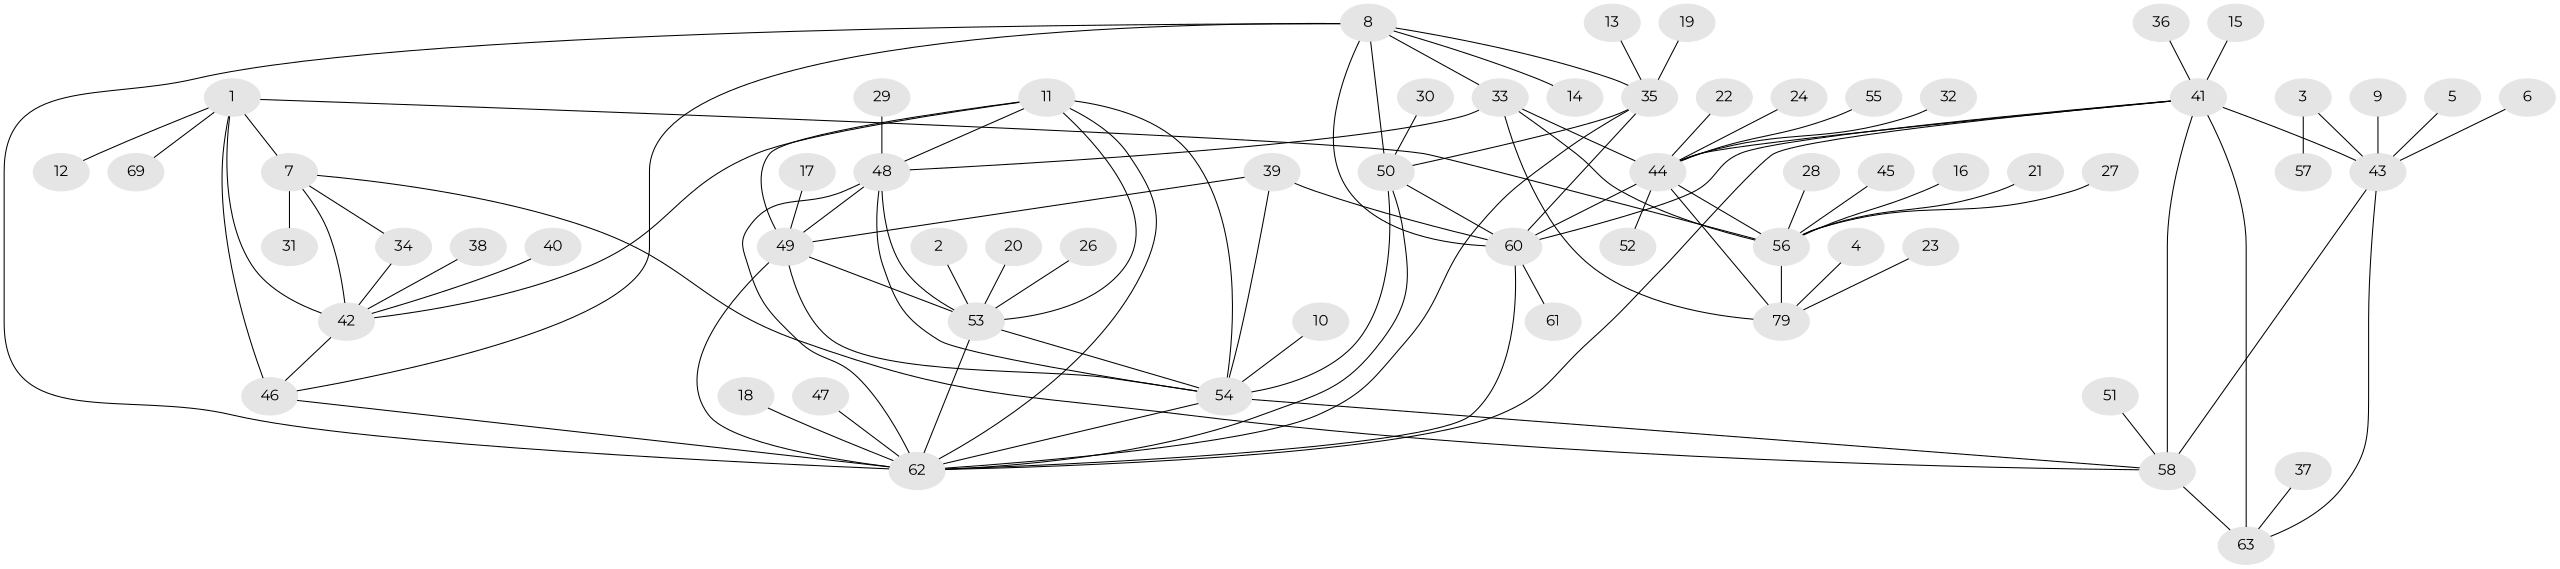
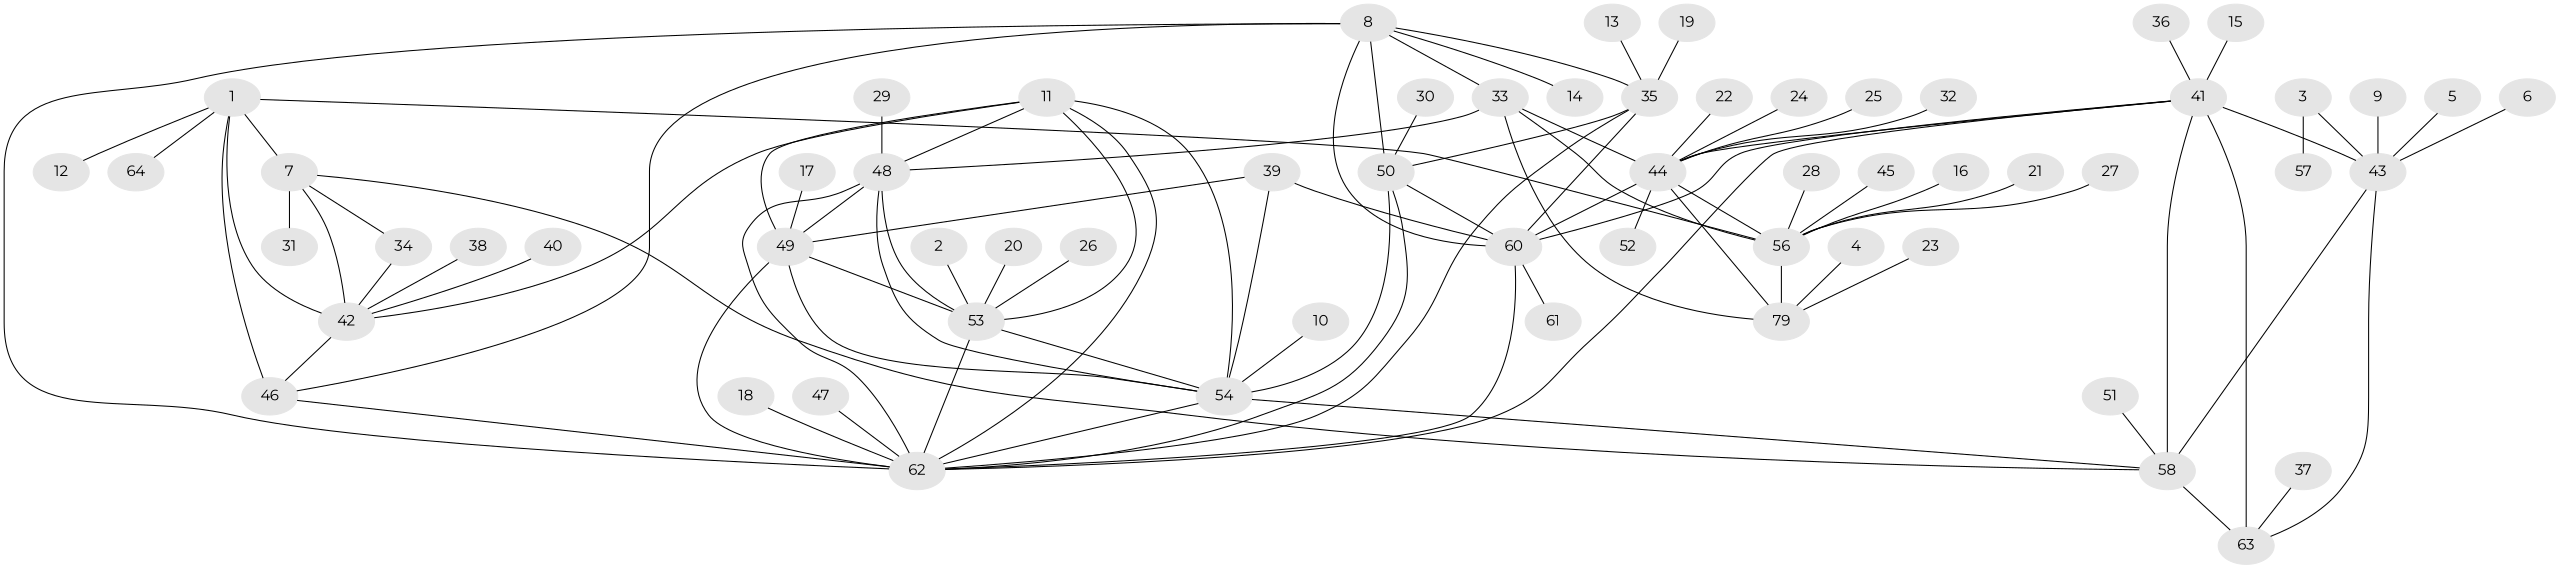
(1874, 98) -> (1874, 98)
(136, 172) -> (136, 172)
